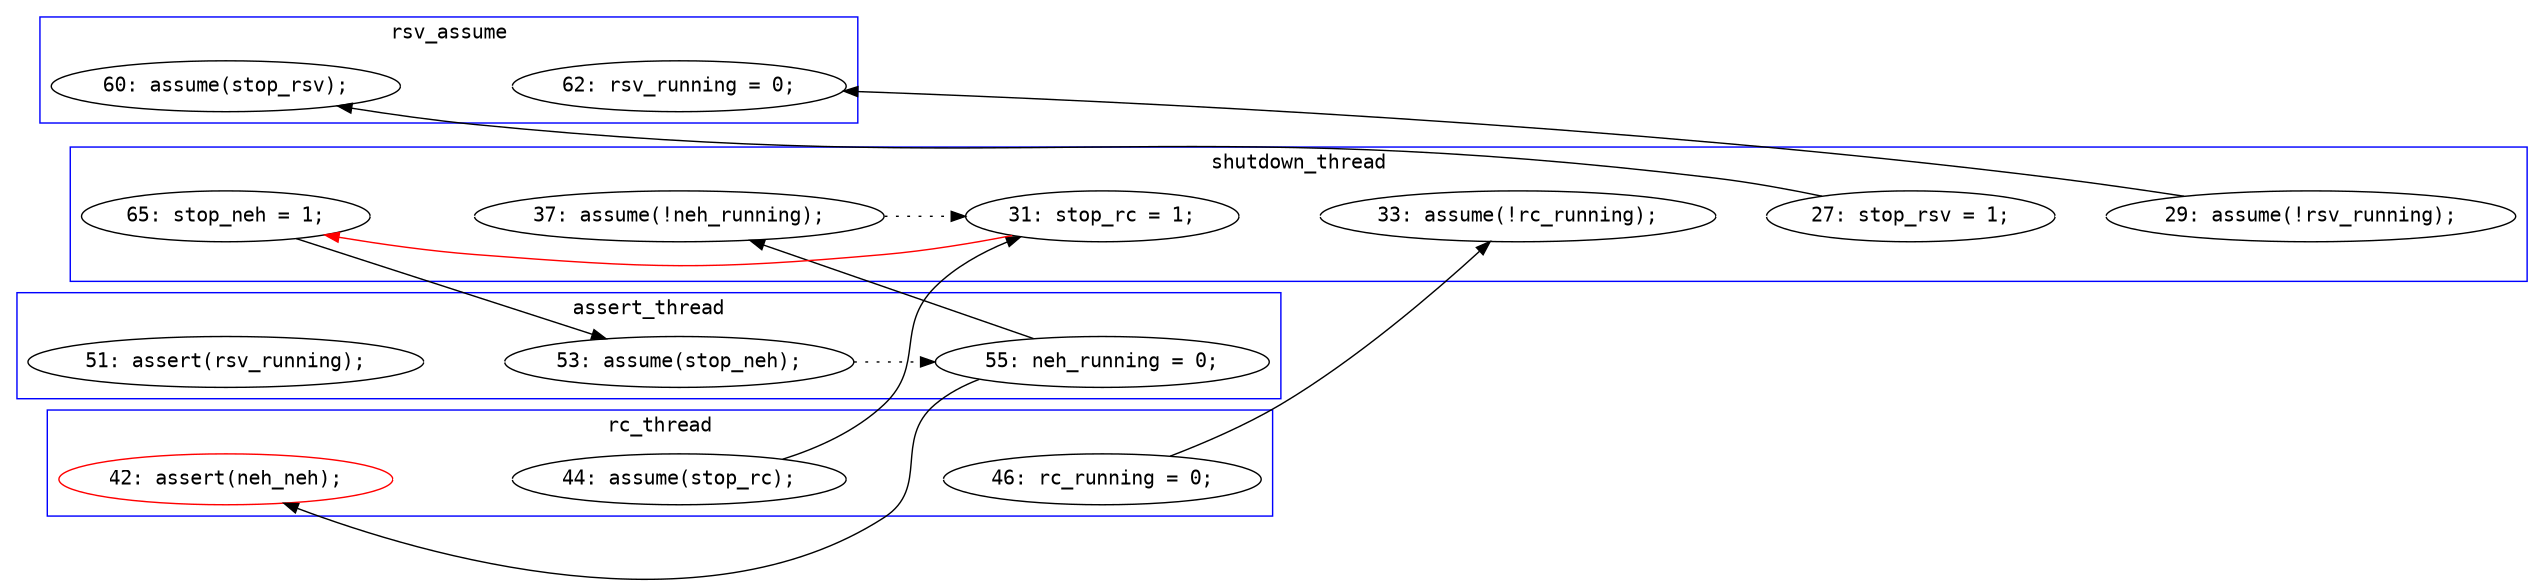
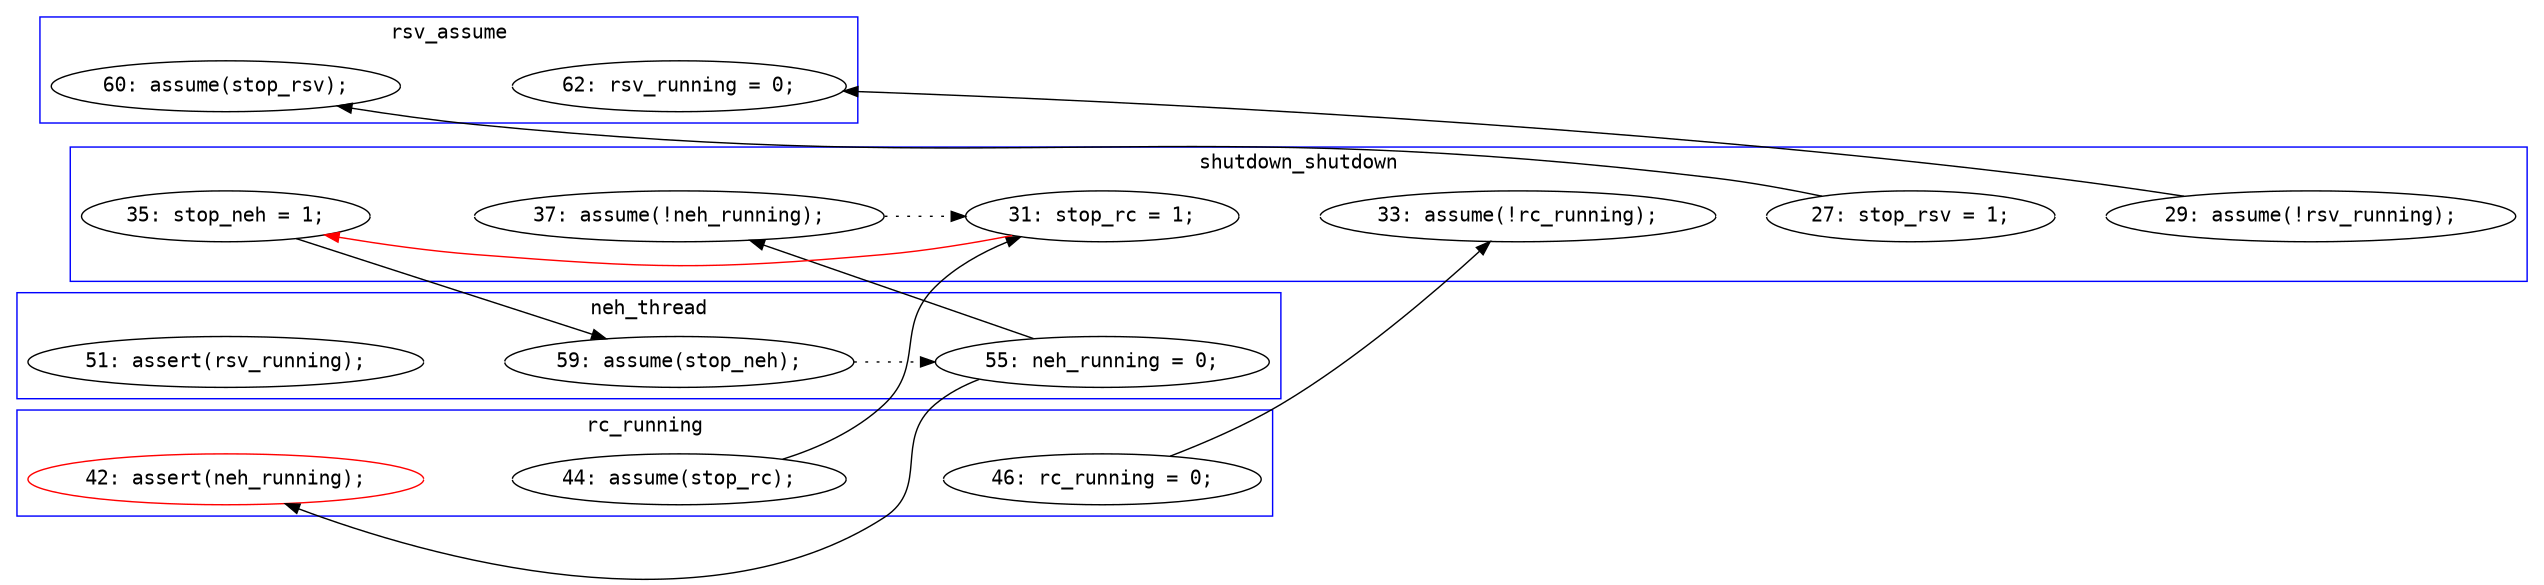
(1299, 163) -> (1299, 163)
(226, 216) -> (226, 216)
(649, 309) -> (649, 309)
(679, 362) -> (679, 362)
(660, 426) -> (645, 426)
(226, 479) -> (226, 479)
